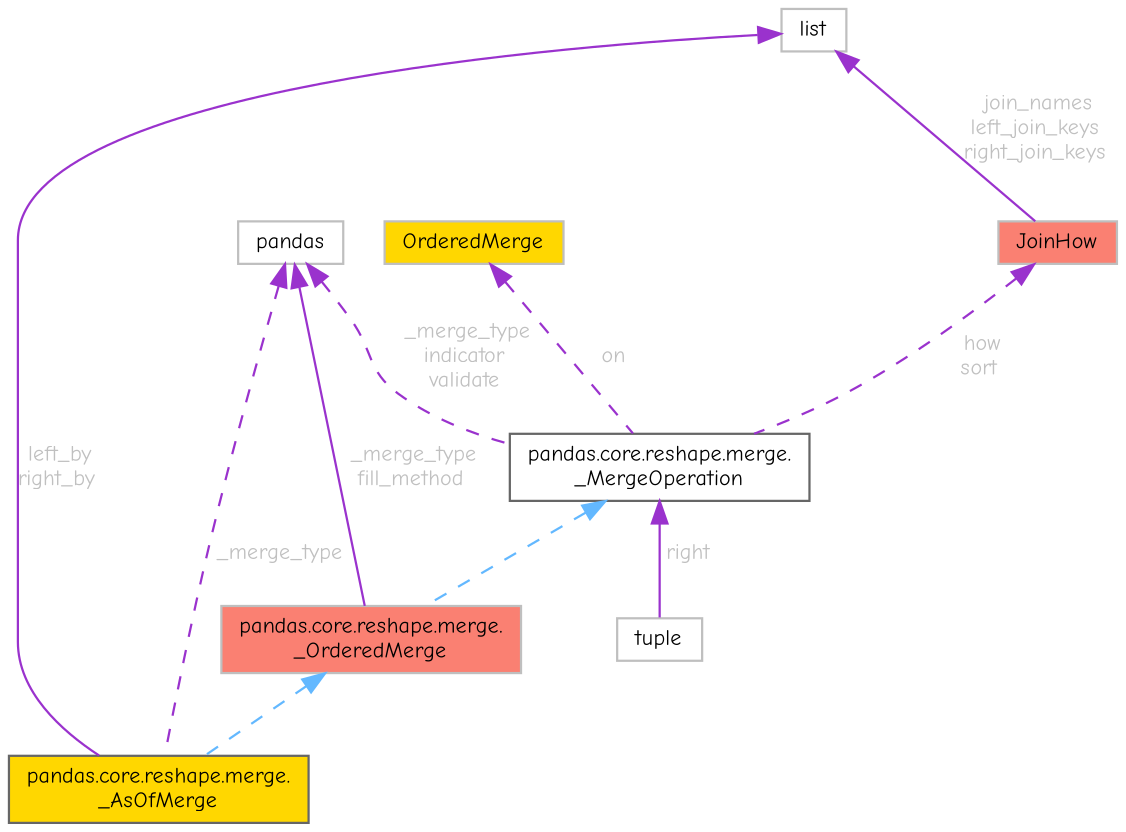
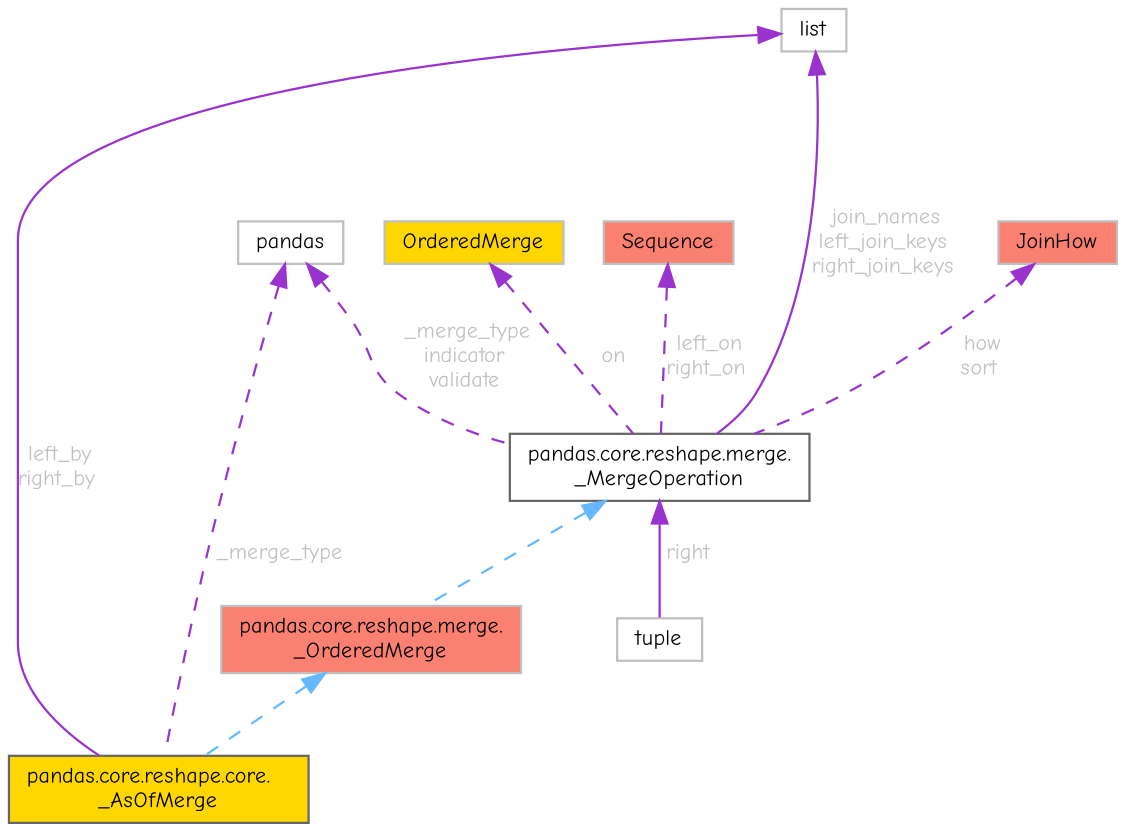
(944, 144) -> (803, 266)
none -> (669, 243)
(332, 447) -> none
(159, 789) -> (159, 789)
